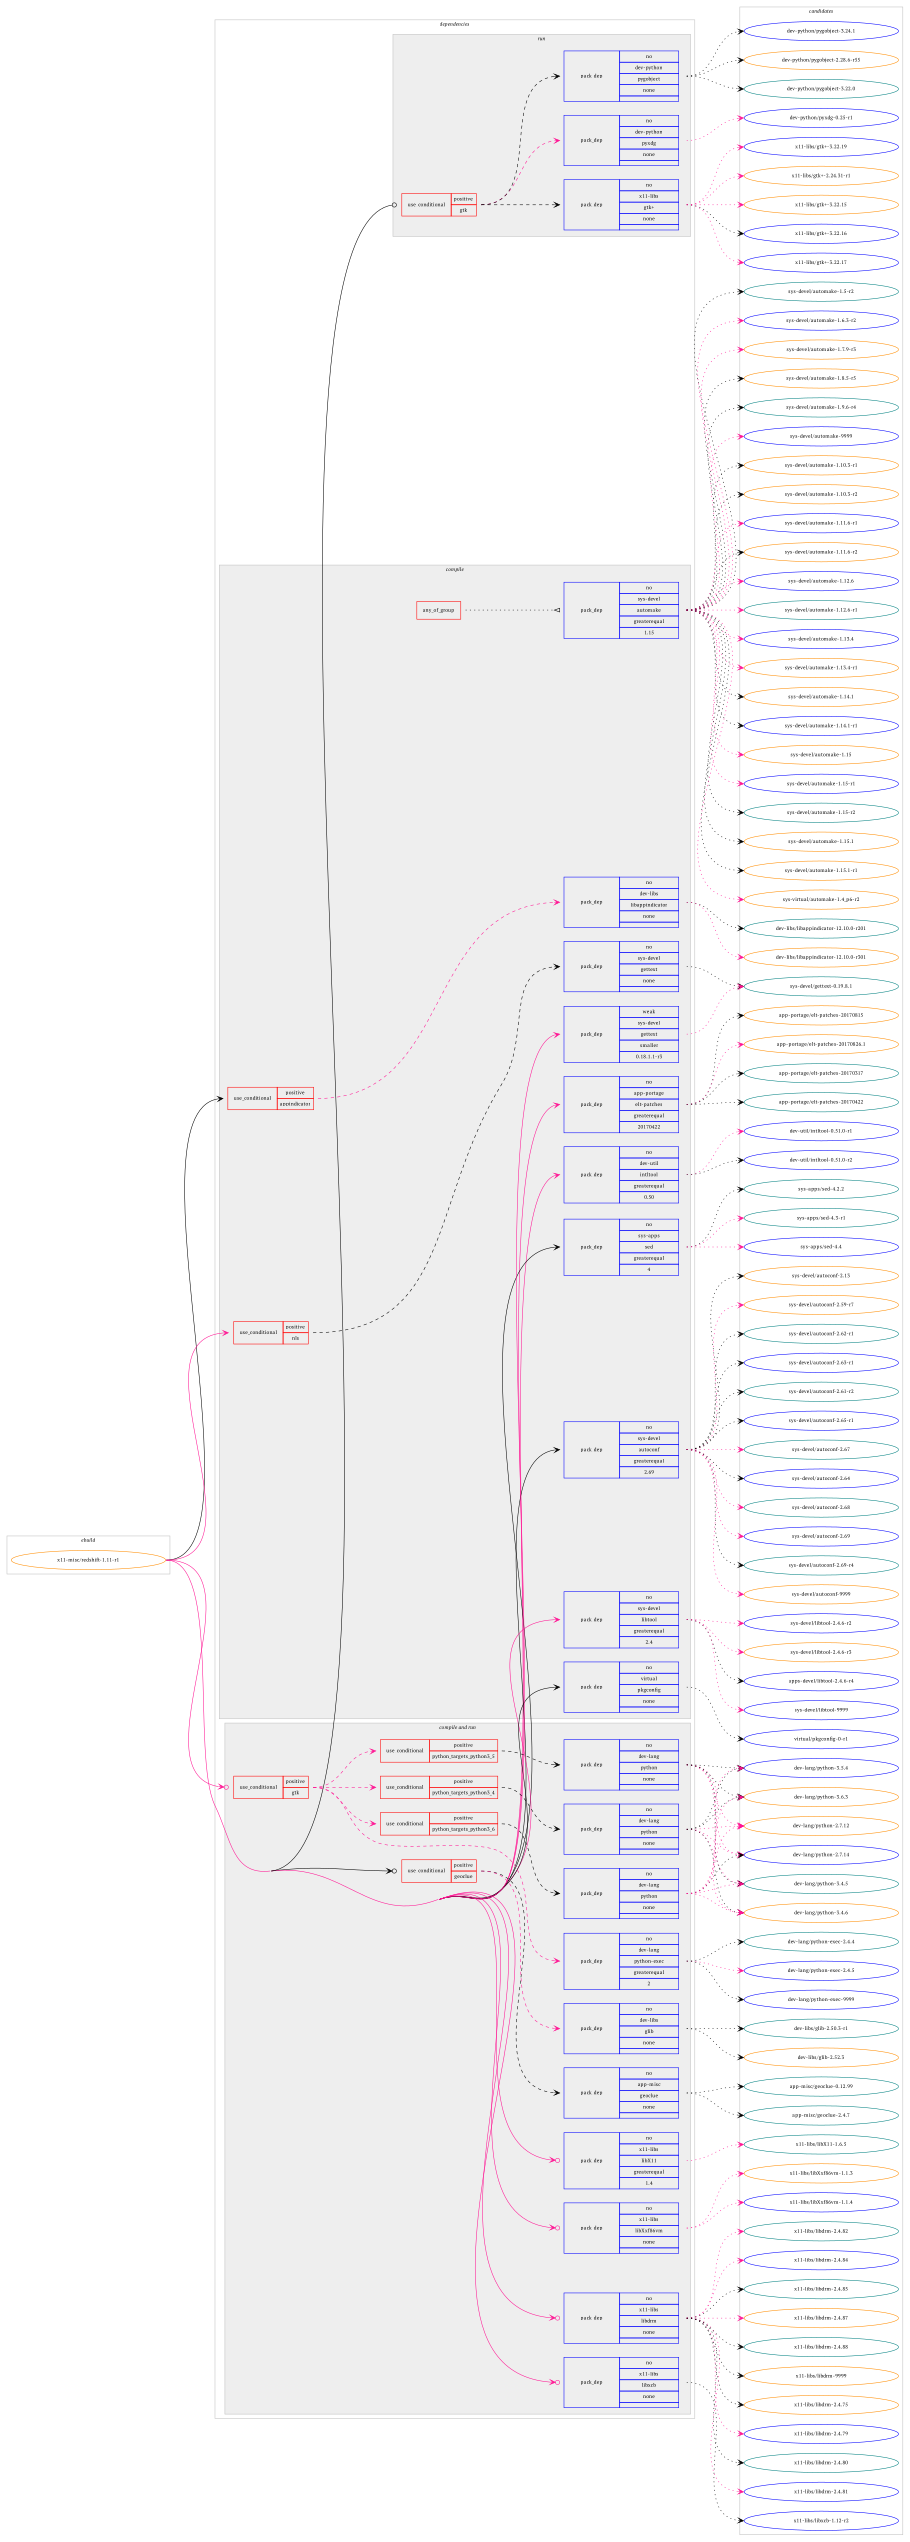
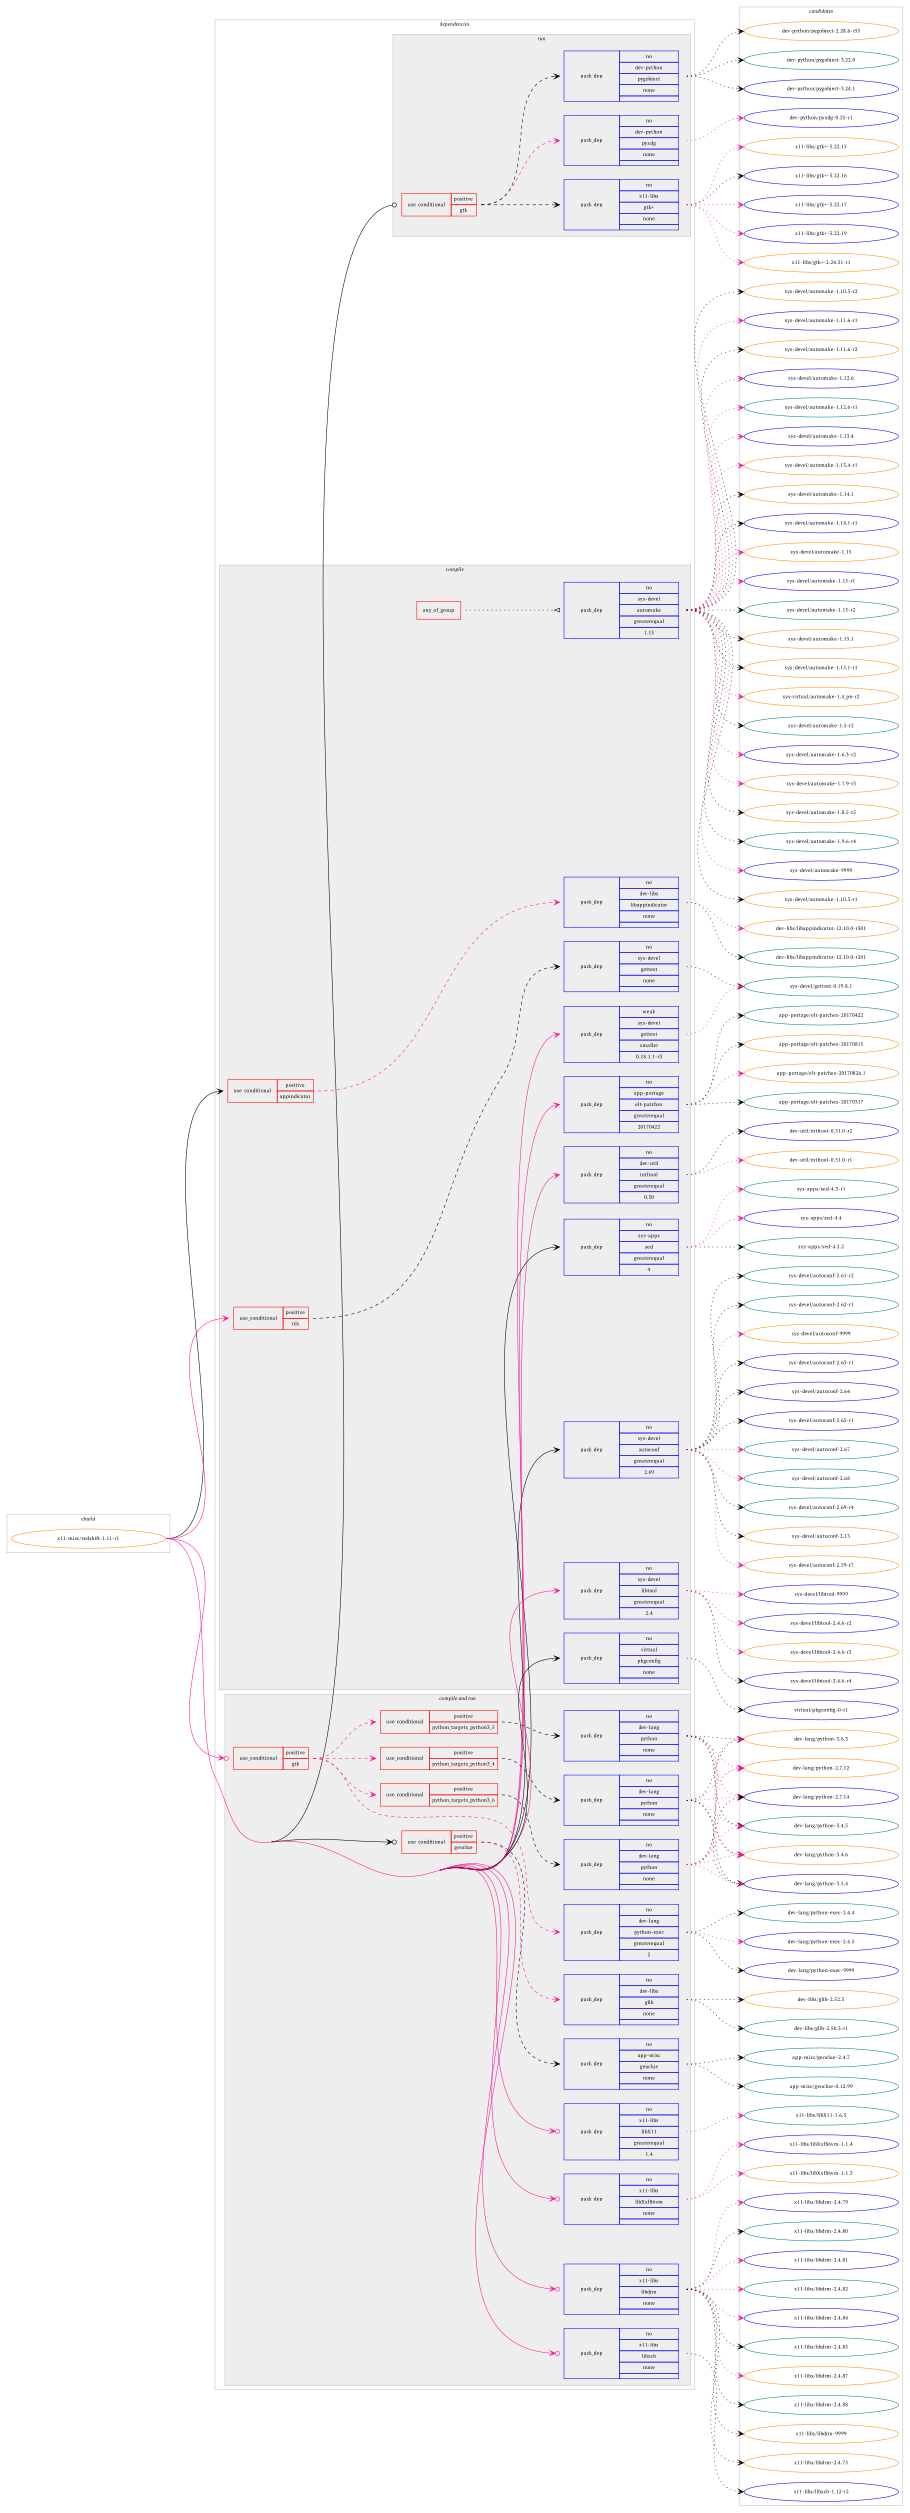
(821, 1131) -> (821, 1160)
(821, 1536) -> none
(821, 1681) -> (821, 1681)
